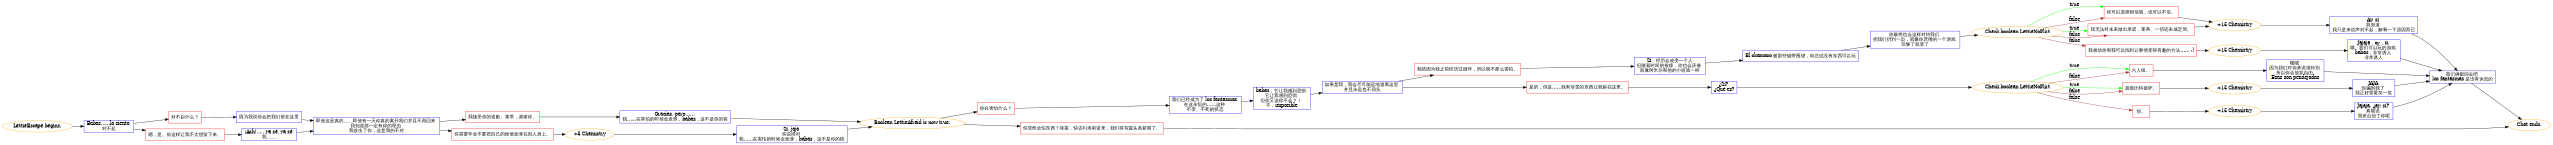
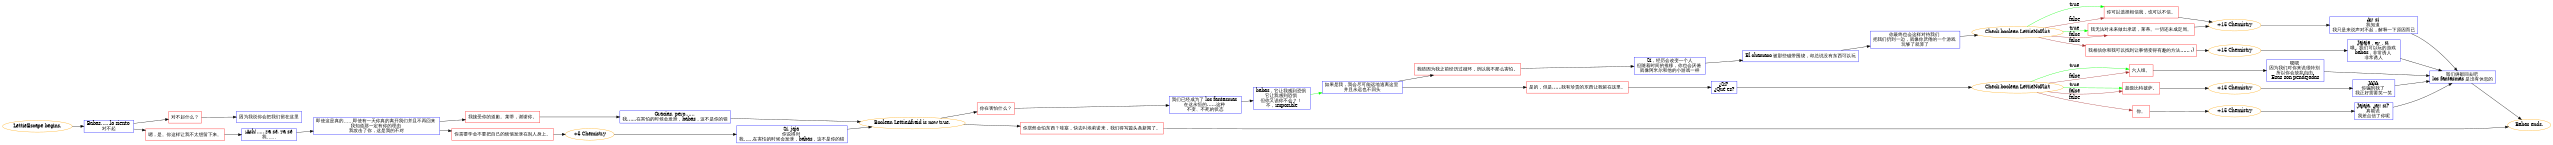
(1315, 94) -> (1315, 94)
(306, 120) -> none
(2529, 125) -> (2529, 125)
